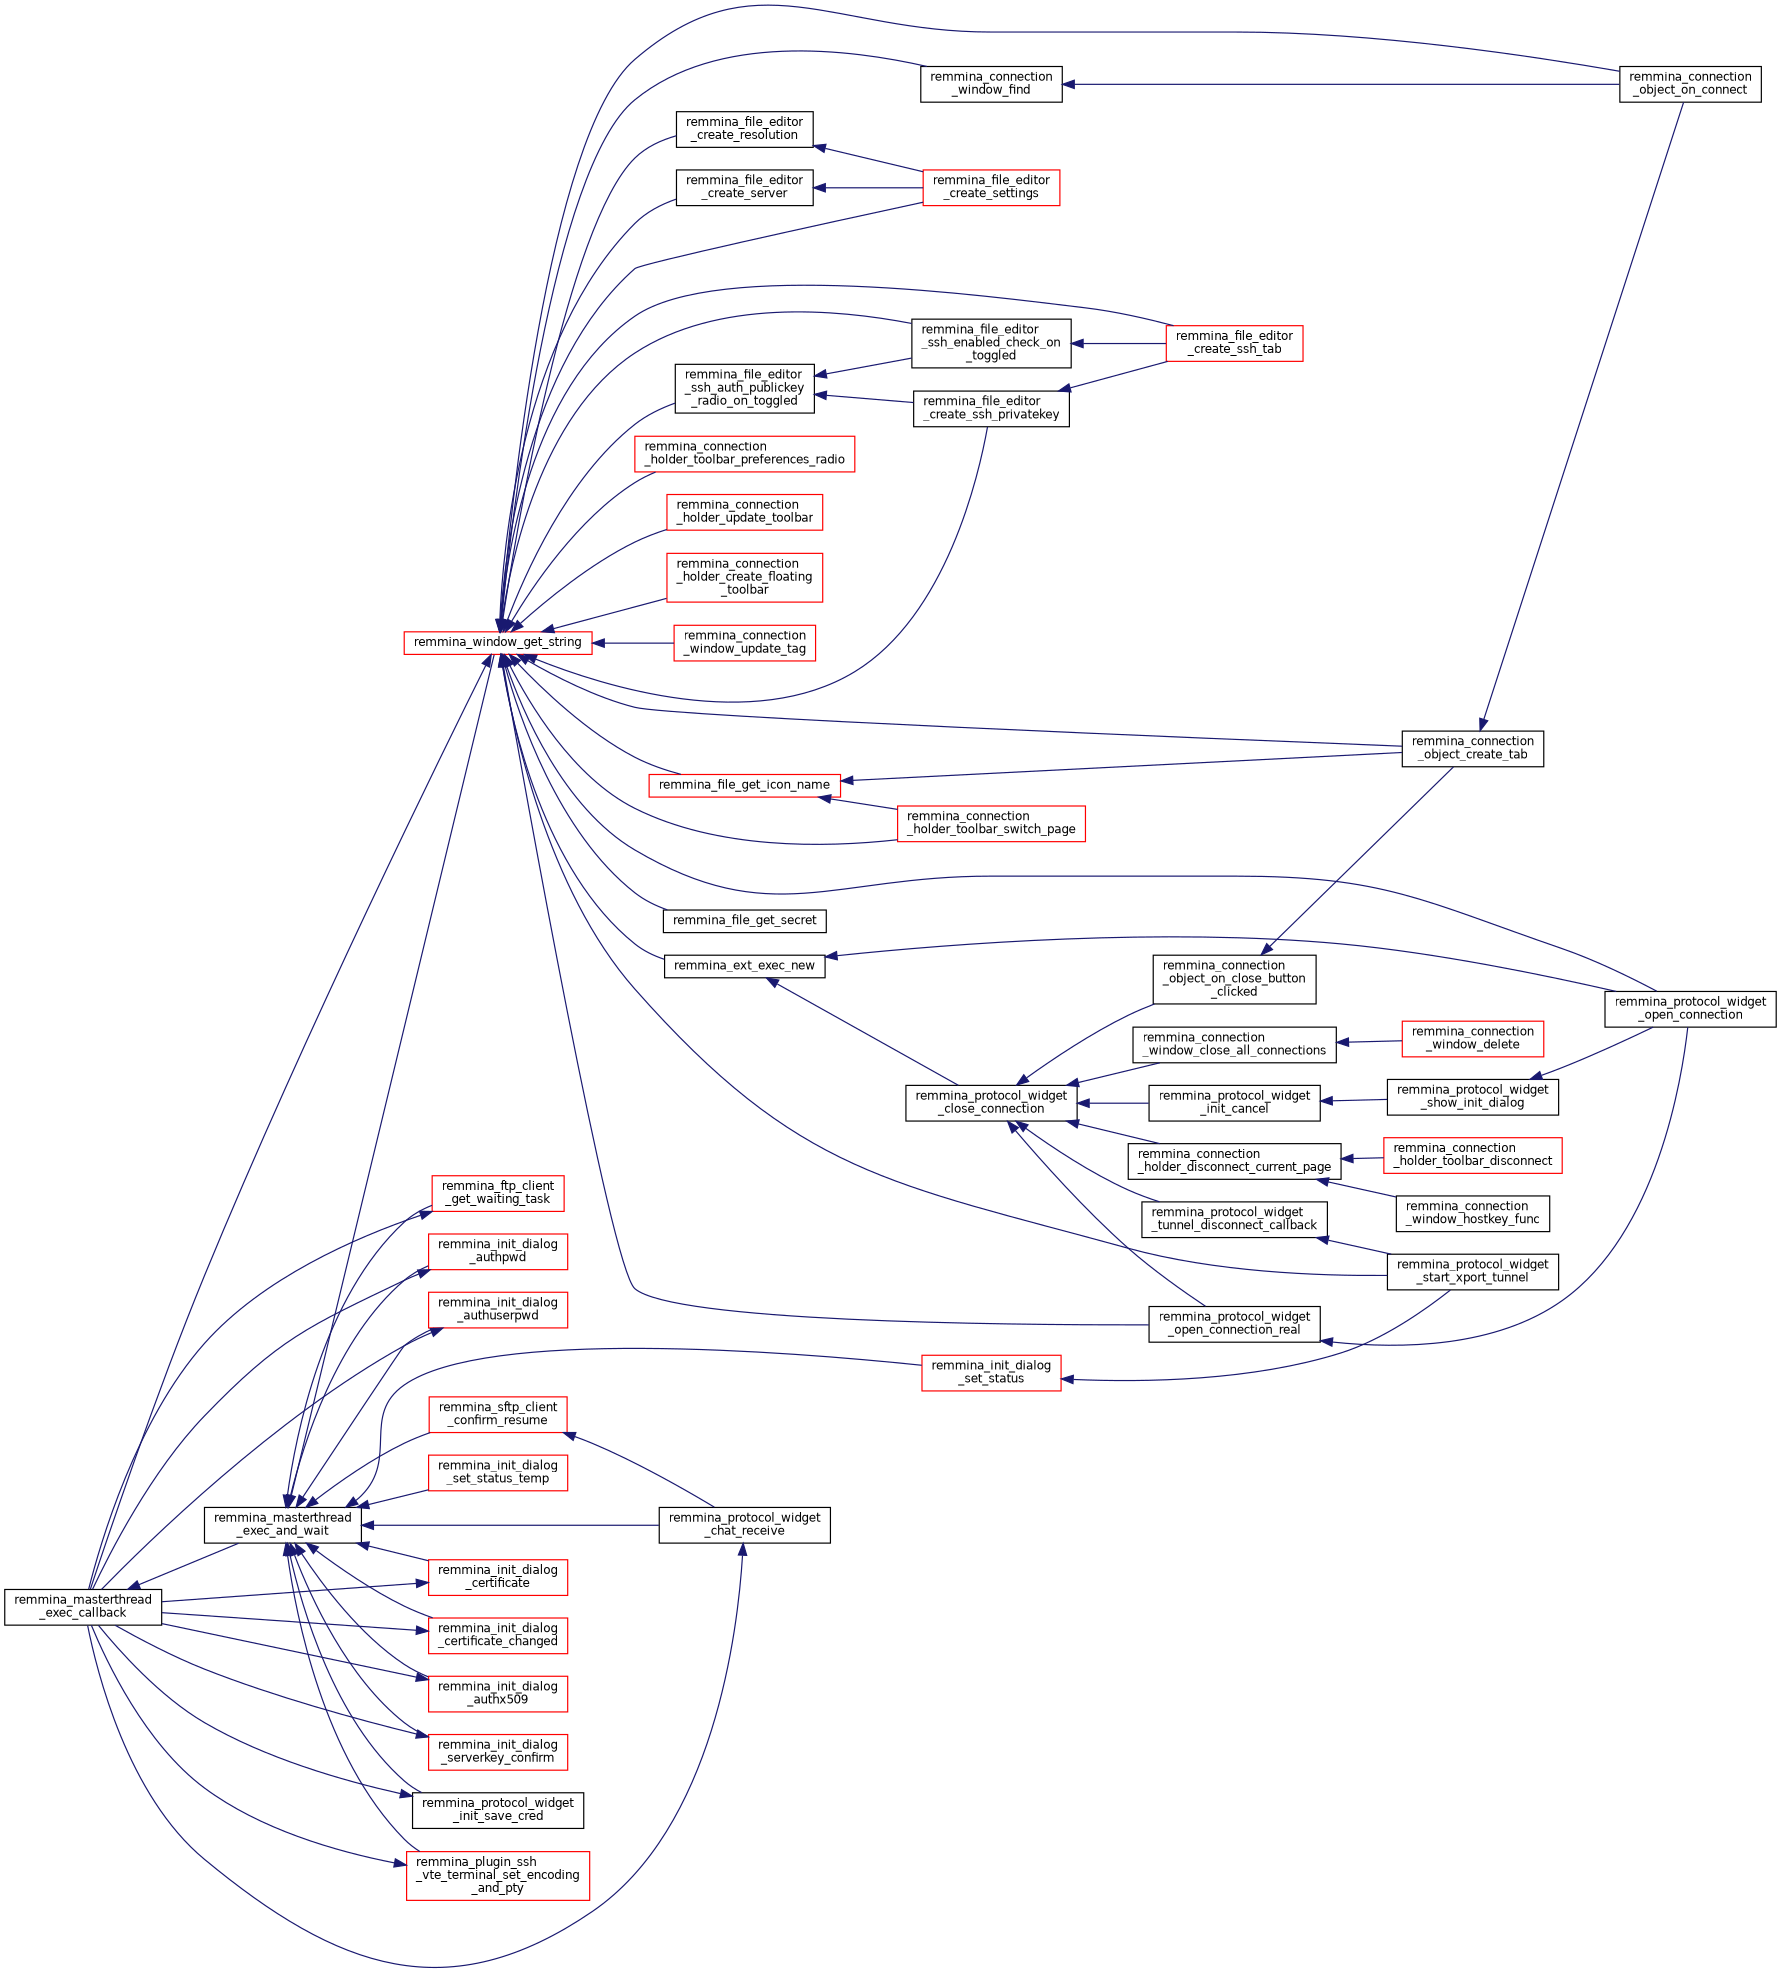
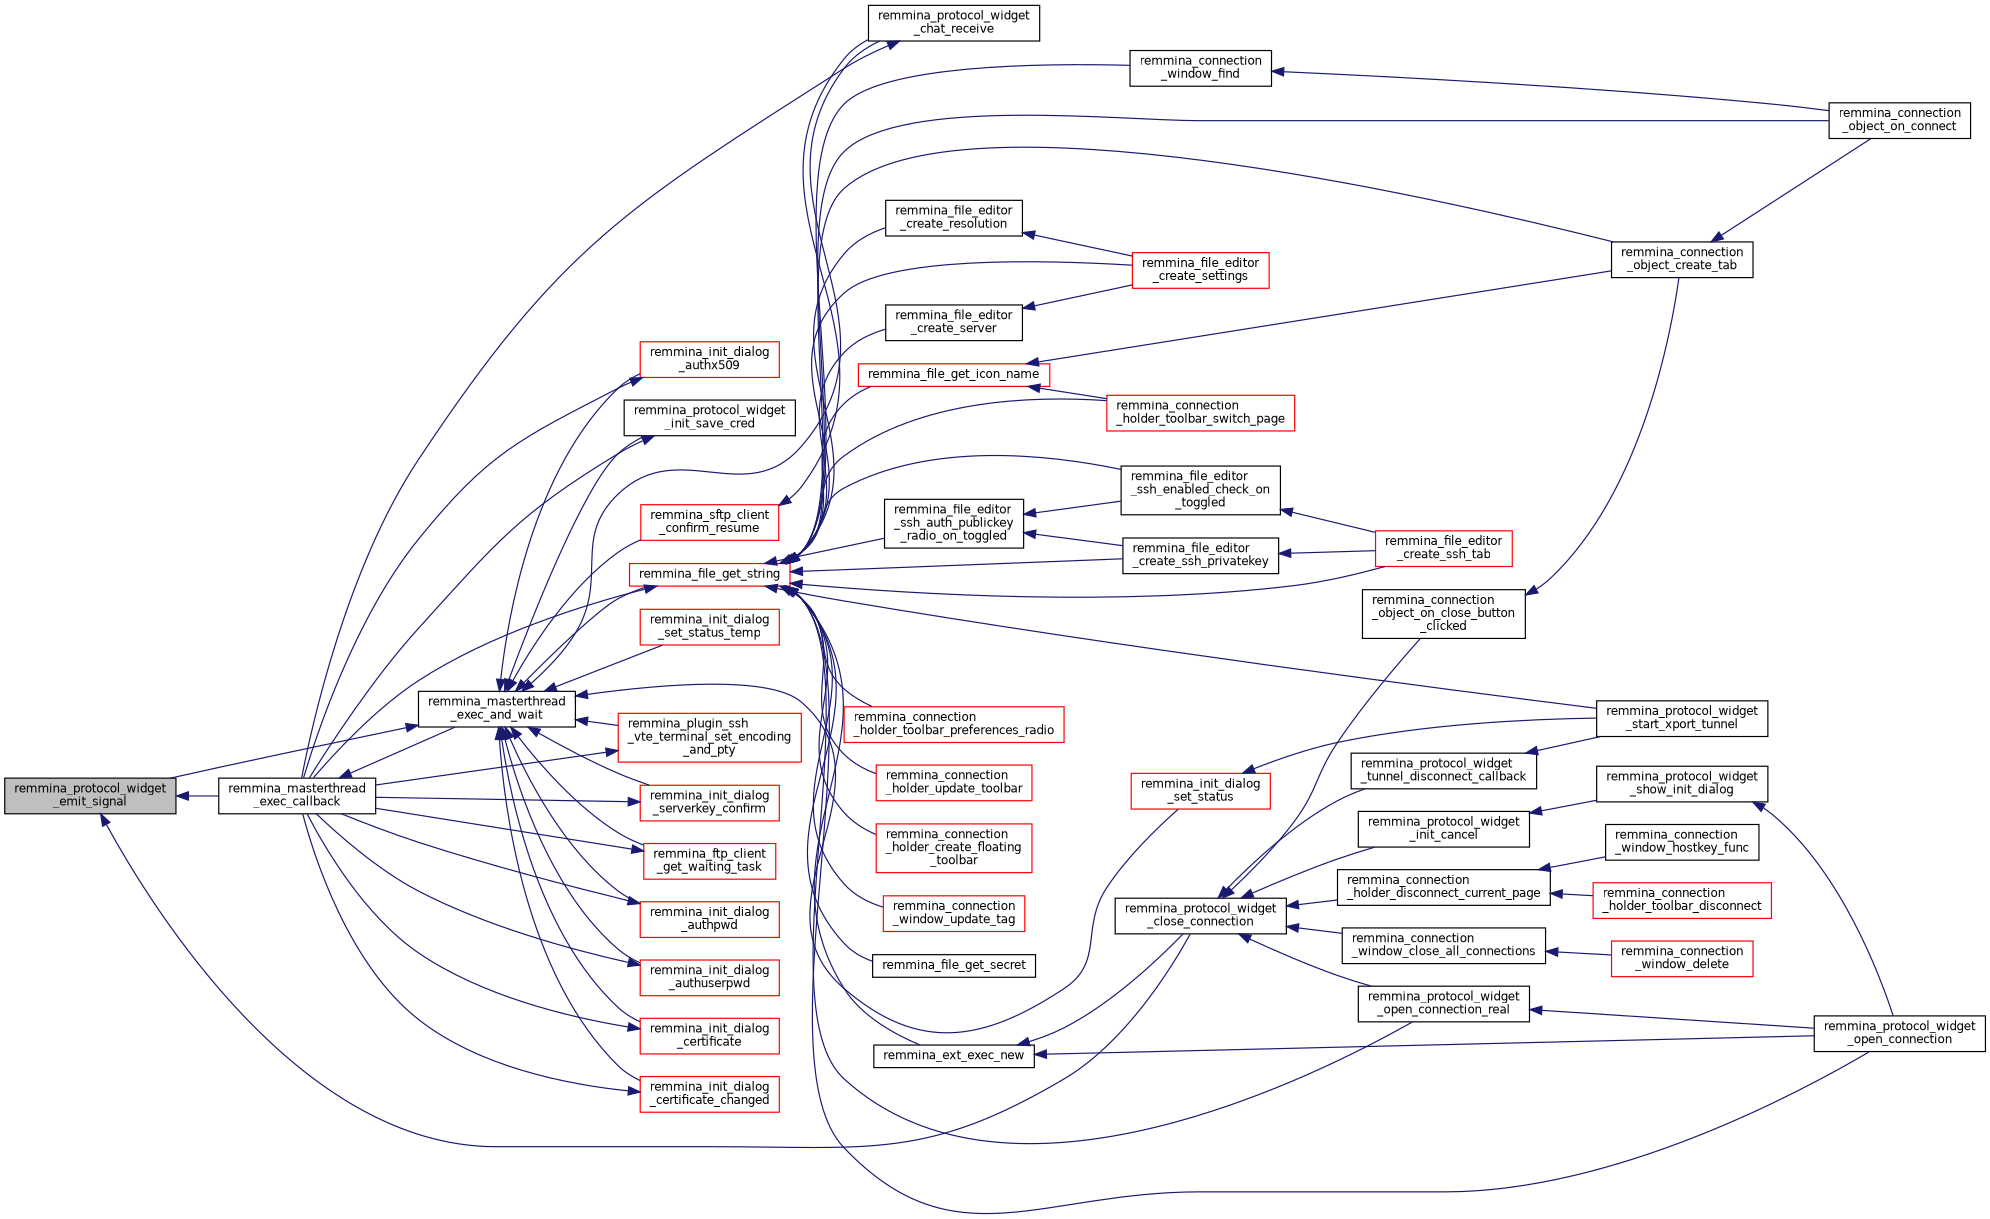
(498, 643) -> (710, 575)
none -> (90, 796)
